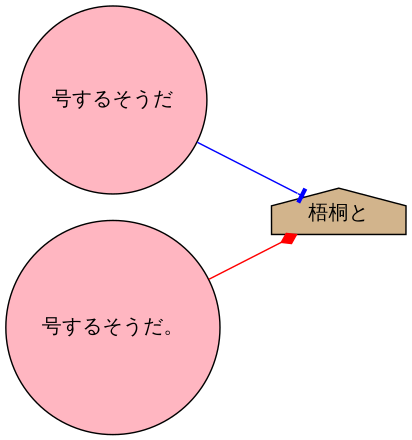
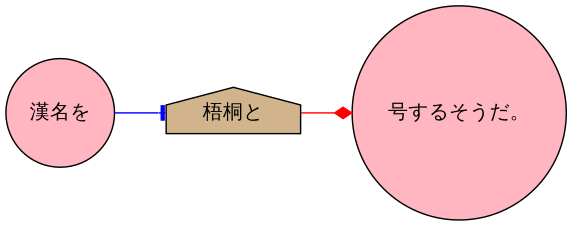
(113, 100) -> (60, 113)
(245, 261) -> (318, 113)
